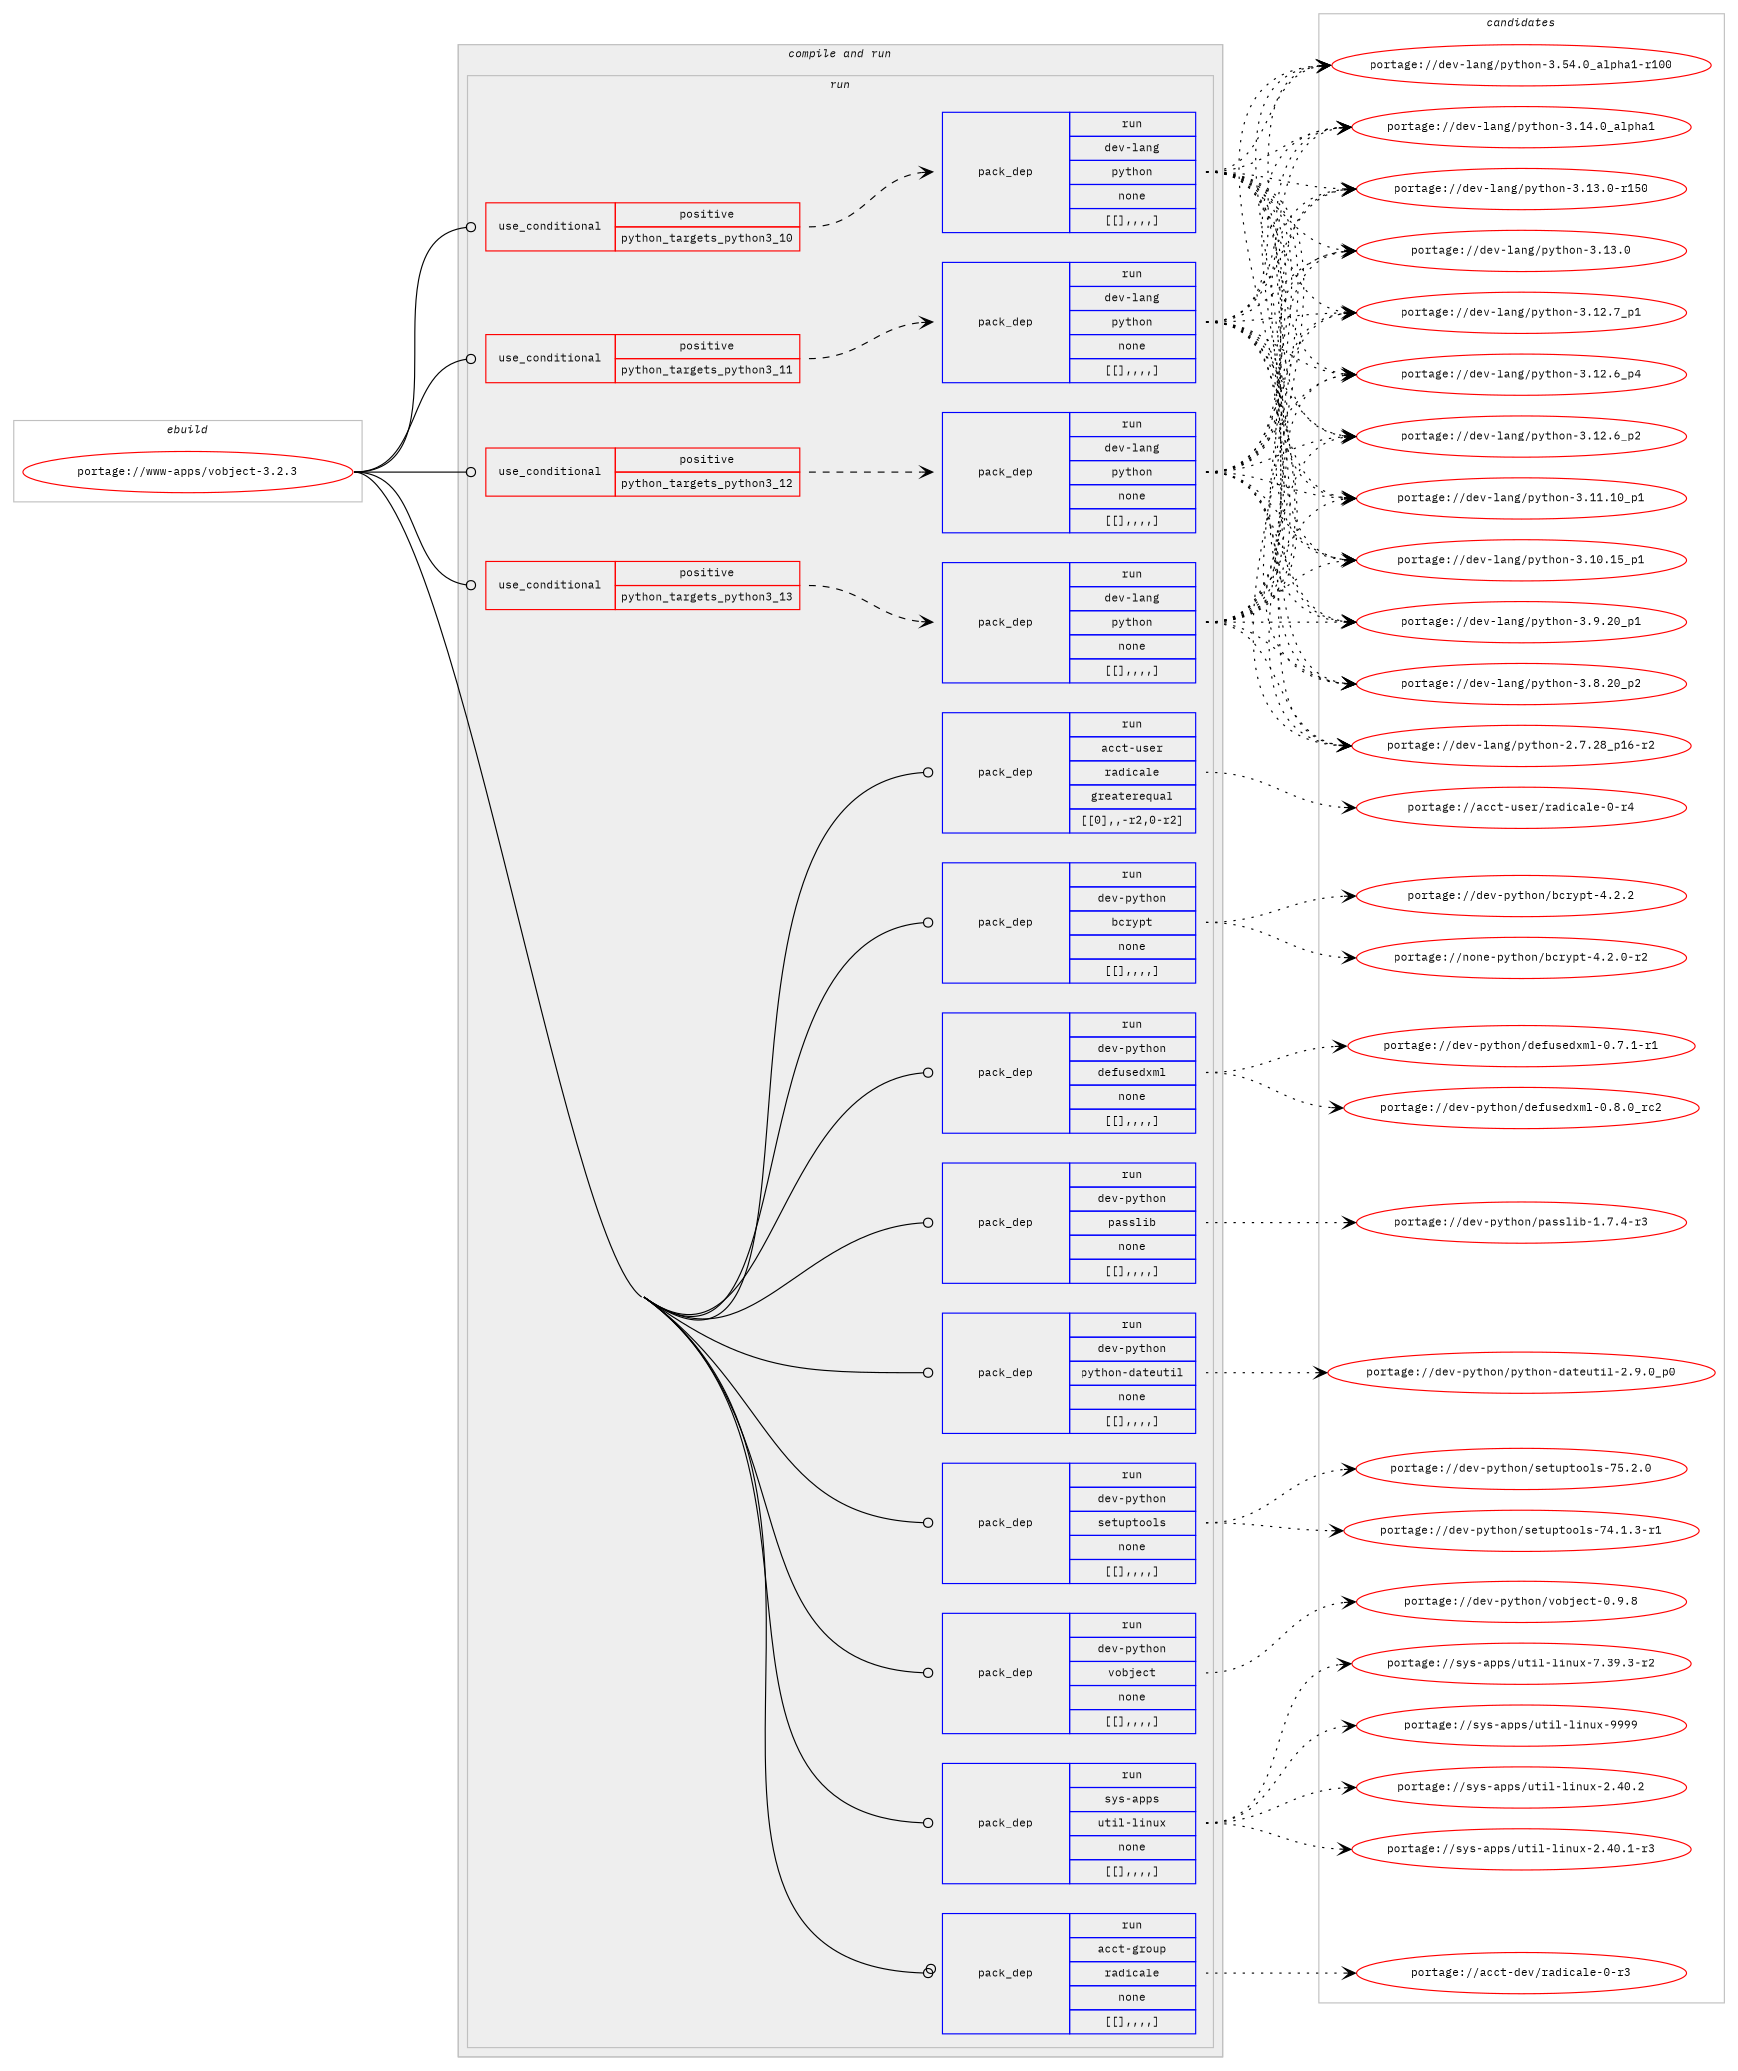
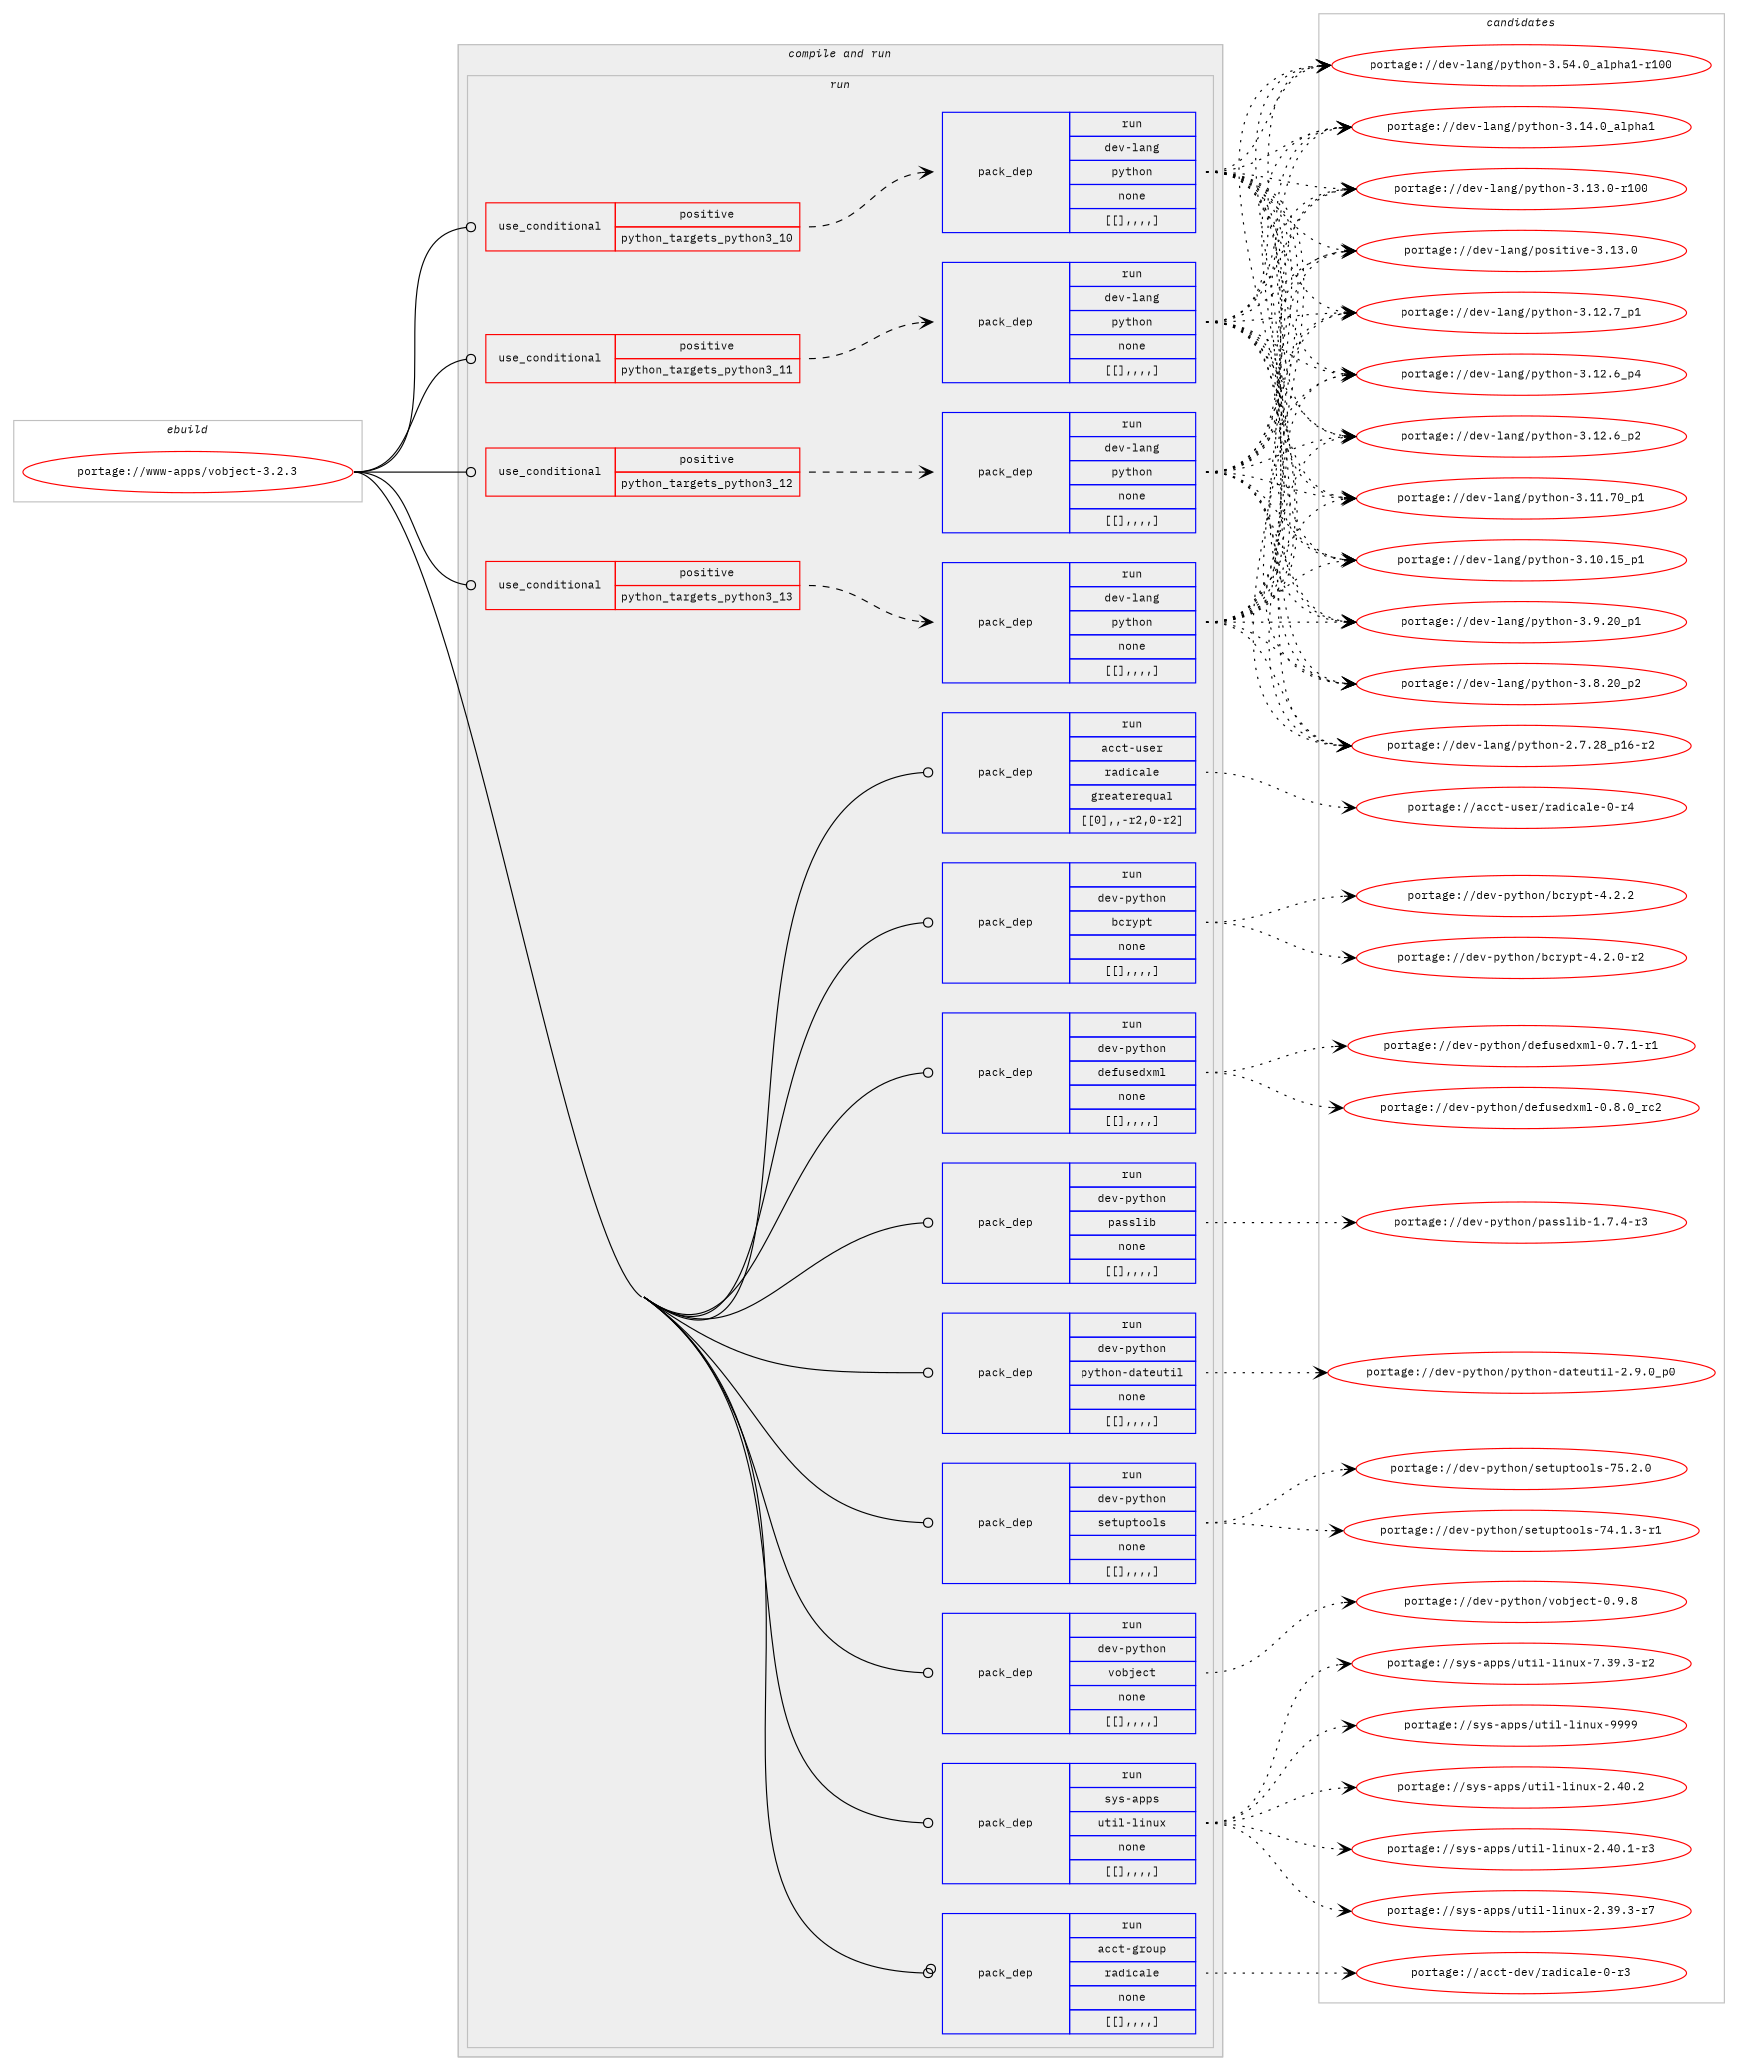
(1522, 189) -> (1522, 189)
(1522, 251) -> (1522, 251)
(1522, 498) -> (1522, 498)
(1522, 958) -> (1522, 958)
none -> (1522, 1911)
